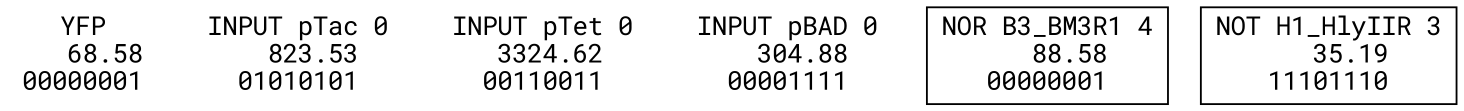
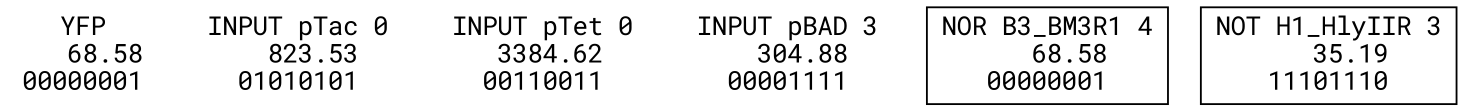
(543, 56) -> (543, 56)
(788, 56) -> (788, 56)
(1047, 56) -> (1047, 56)
